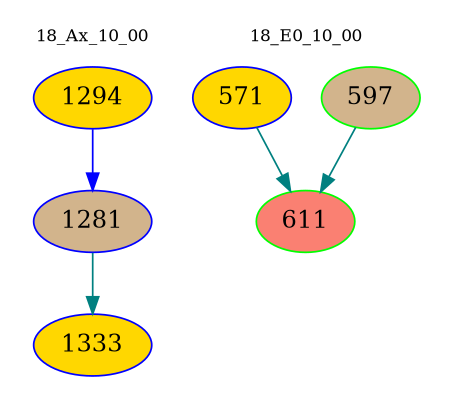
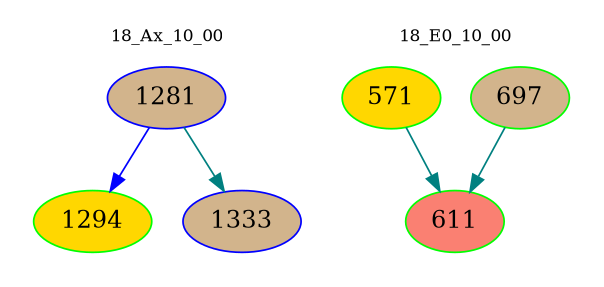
(93, 98) -> (93, 221)
(242, 98) -> (391, 98)
(371, 98) -> (520, 98)
(93, 151) -> (134, 152)
(93, 345) -> (242, 221)
